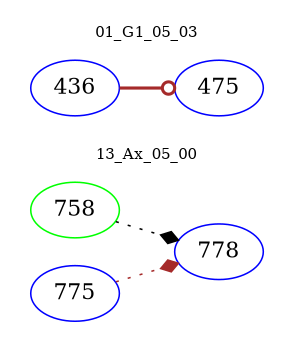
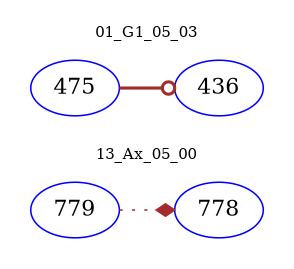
(141, 88) -> (141, 88)
(75, 210) -> none
(75, 293) -> (75, 210)
